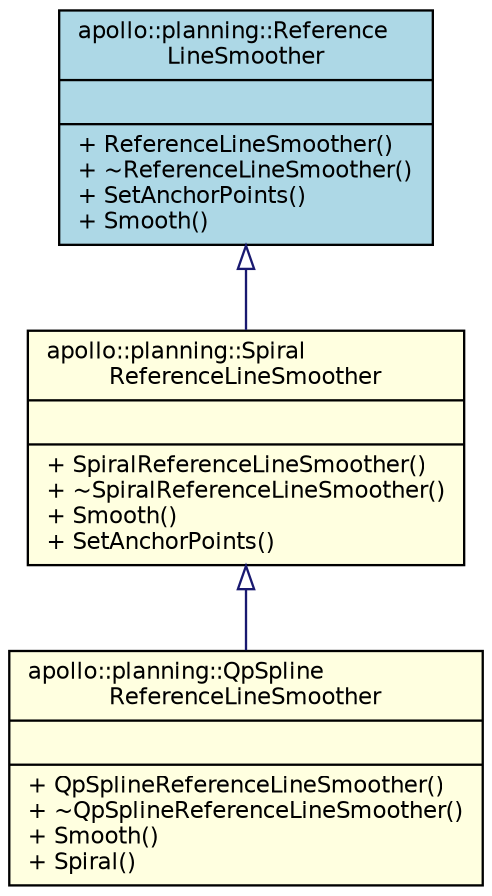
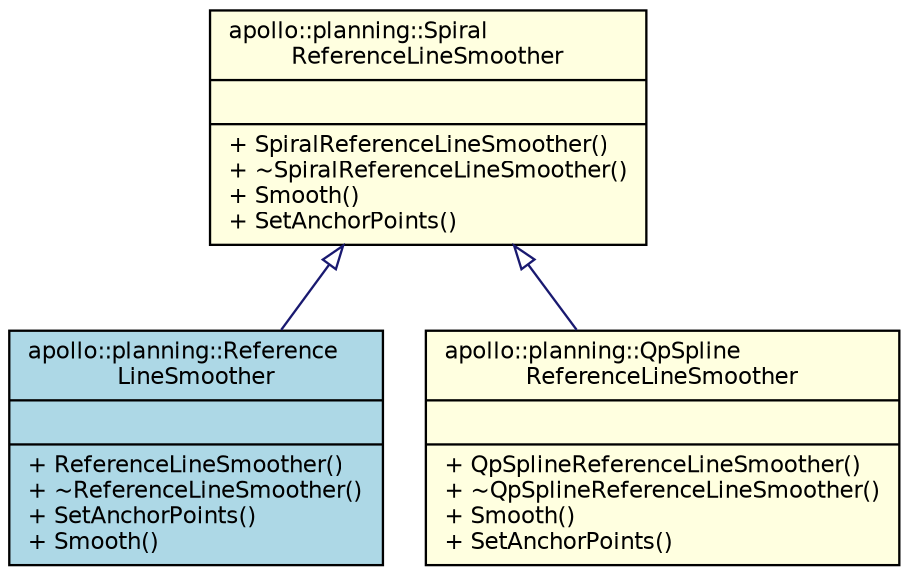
(246, 300) -> (305, 297)
(82, 862) -> (559, 542)
